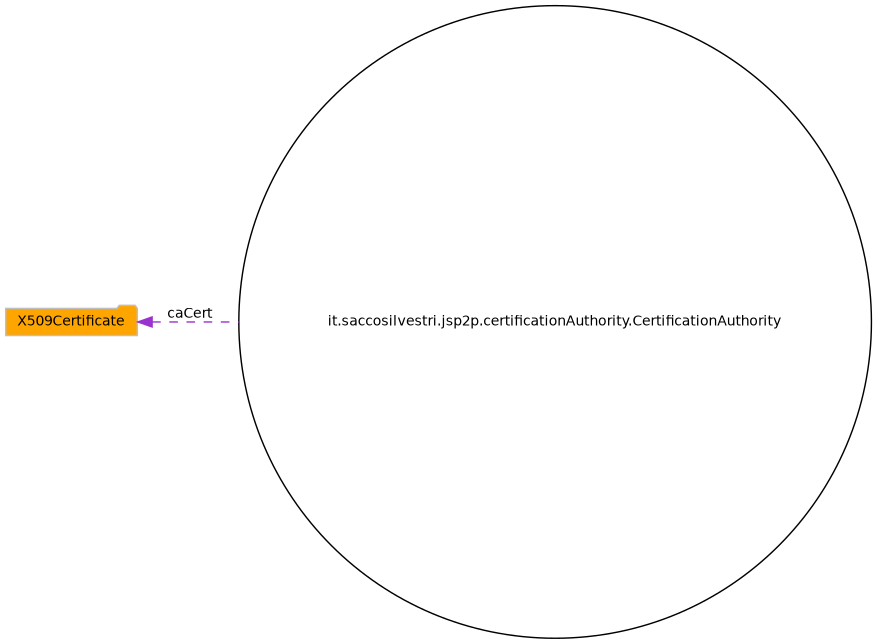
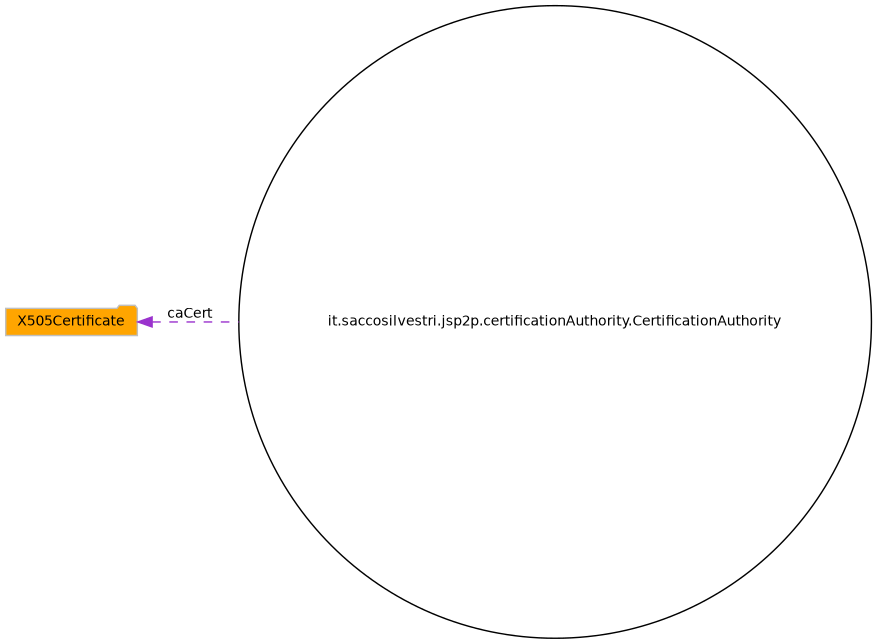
(72, 322) -> (72, 322)
